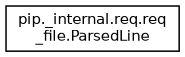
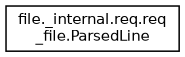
(93, 29) -> (93, 29)
